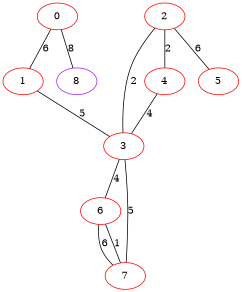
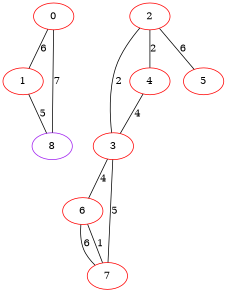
(72, 49) -> (57, 81)
(74, 114) -> (38, 114)
